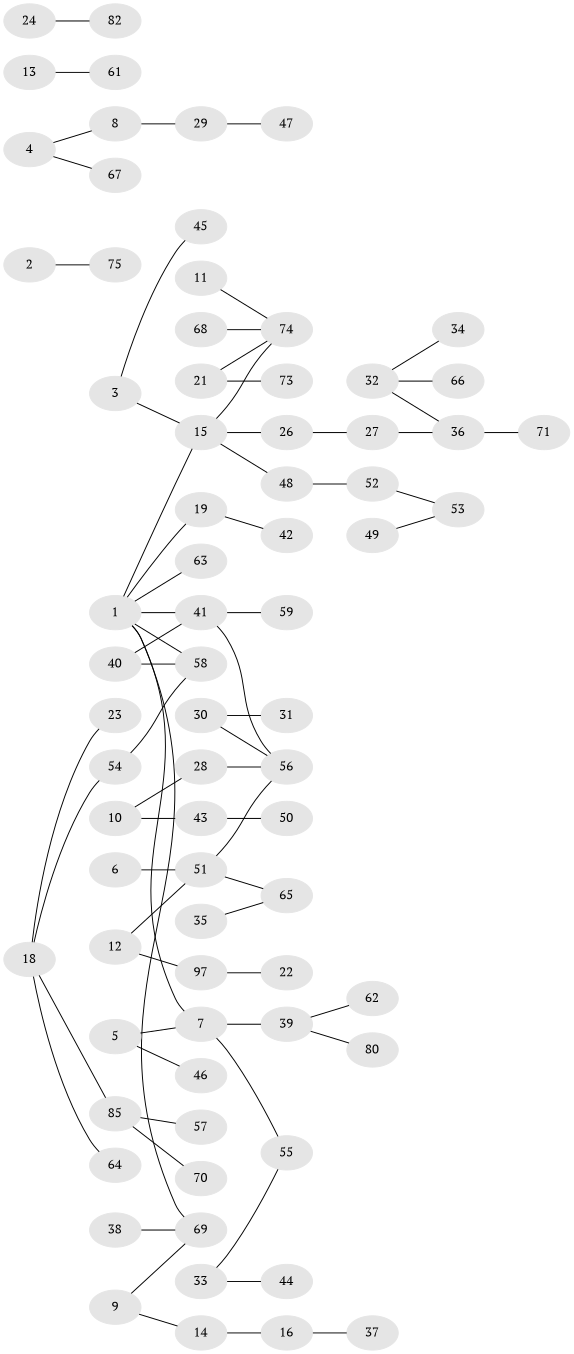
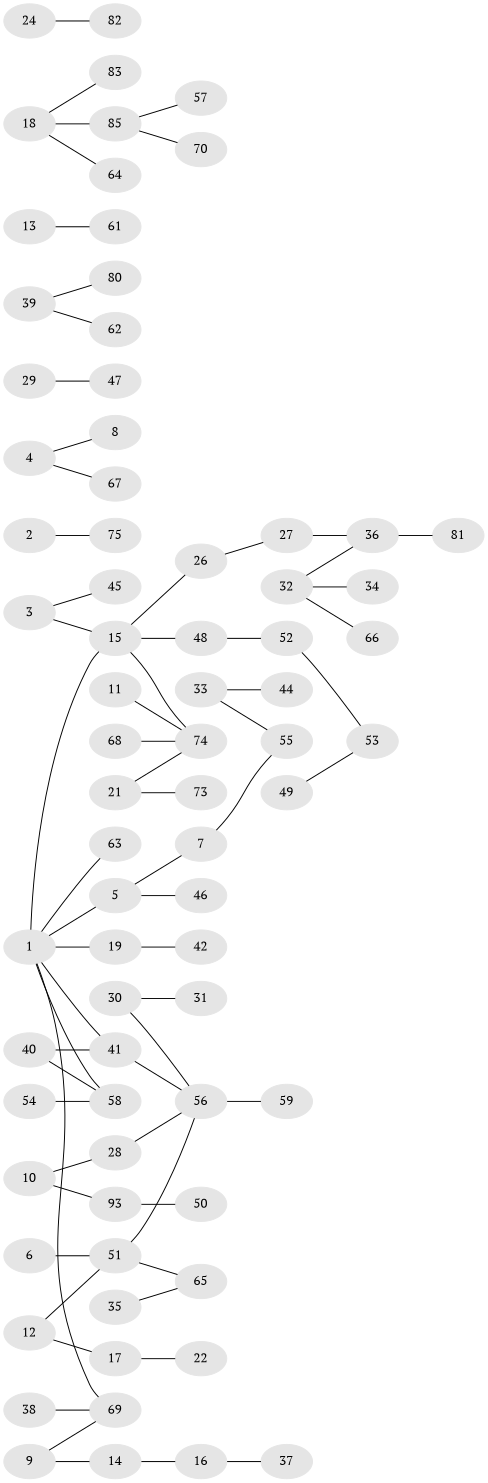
(158, 124) -> none
(544, 433) -> (458, 535)
(244, 613) -> (244, 1101)
(115, 716) -> (115, 72)
(160, 809) -> (72, 921)
(201, 818) -> (115, 1204)
(59, 858) -> none
(201, 973) -> (115, 1359)
(244, 1024) -> none
